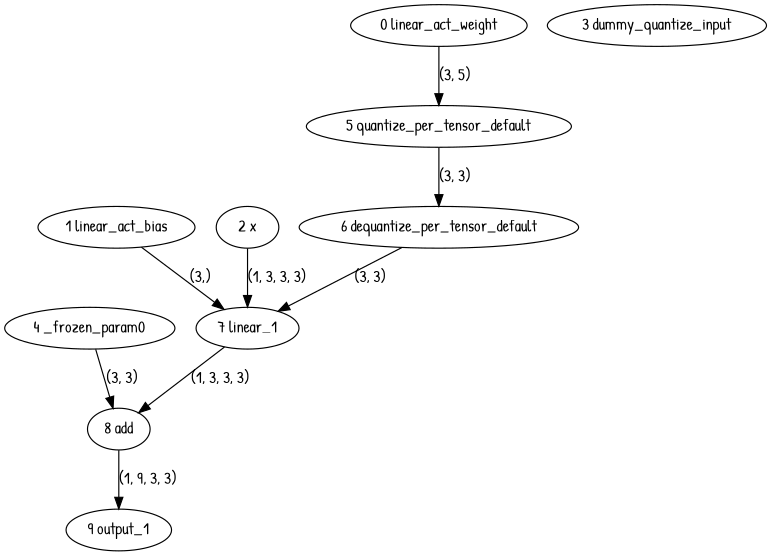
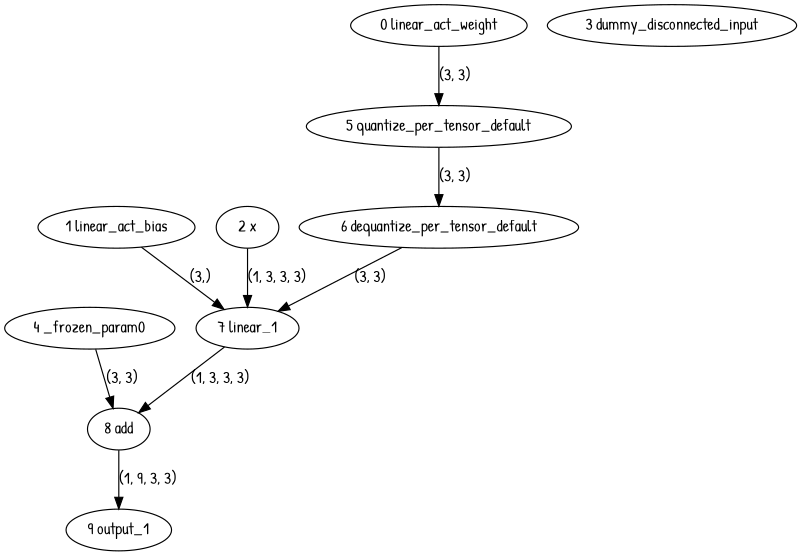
(657, 26) -> (672, 26)
(455, 76) -> (455, 76)
